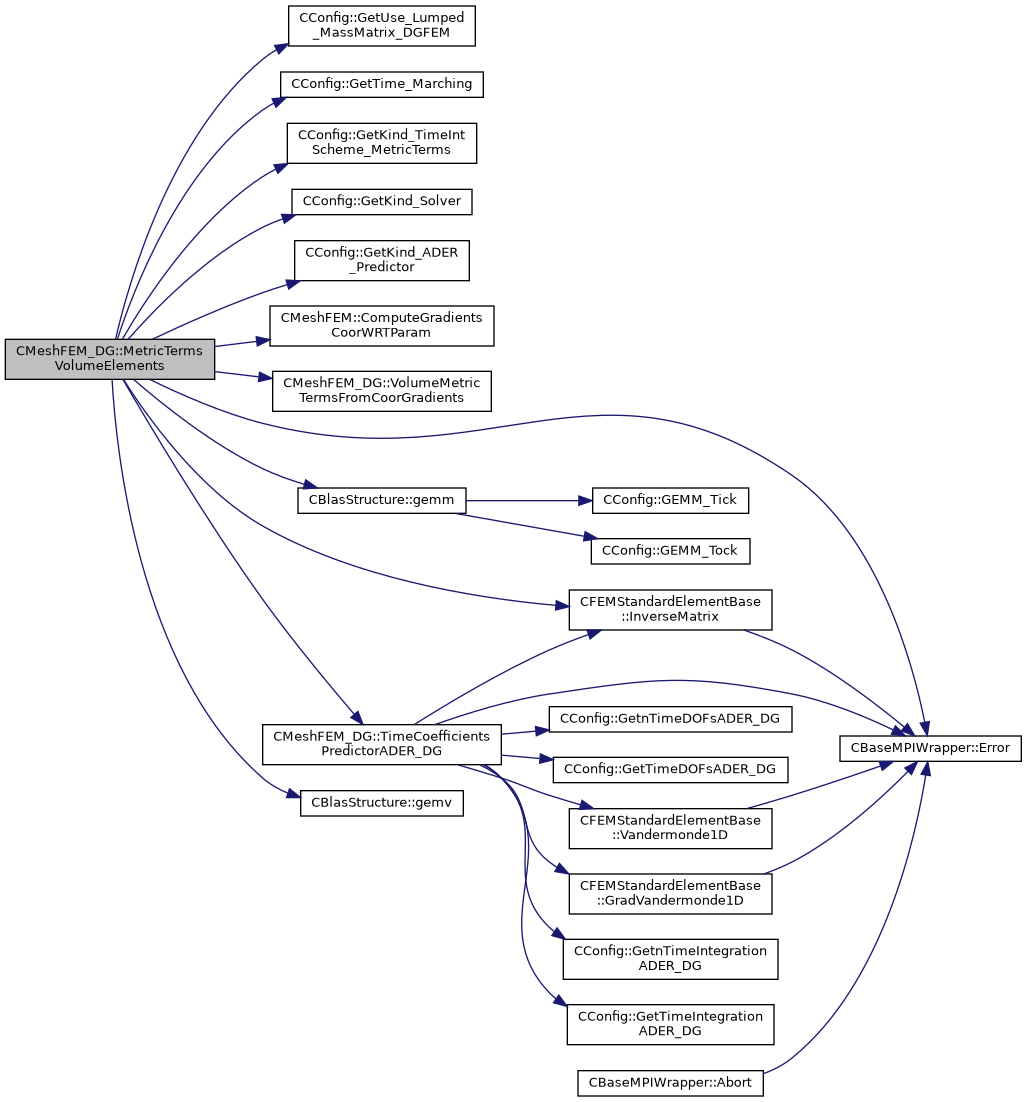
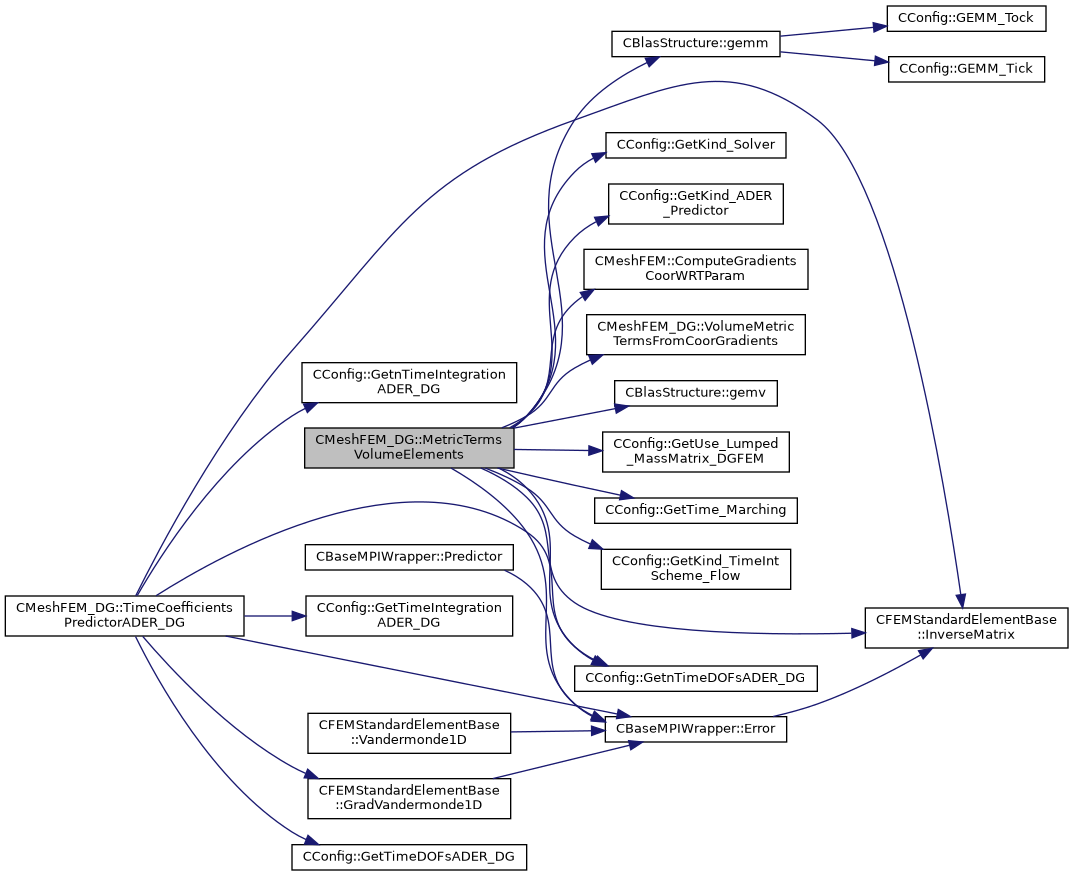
(382, 143) -> (696, 569)
(231, 553) -> (550, 562)
(829, 671) -> (849, 691)
(519, 784) -> none
(671, 1083) -> (409, 557)
